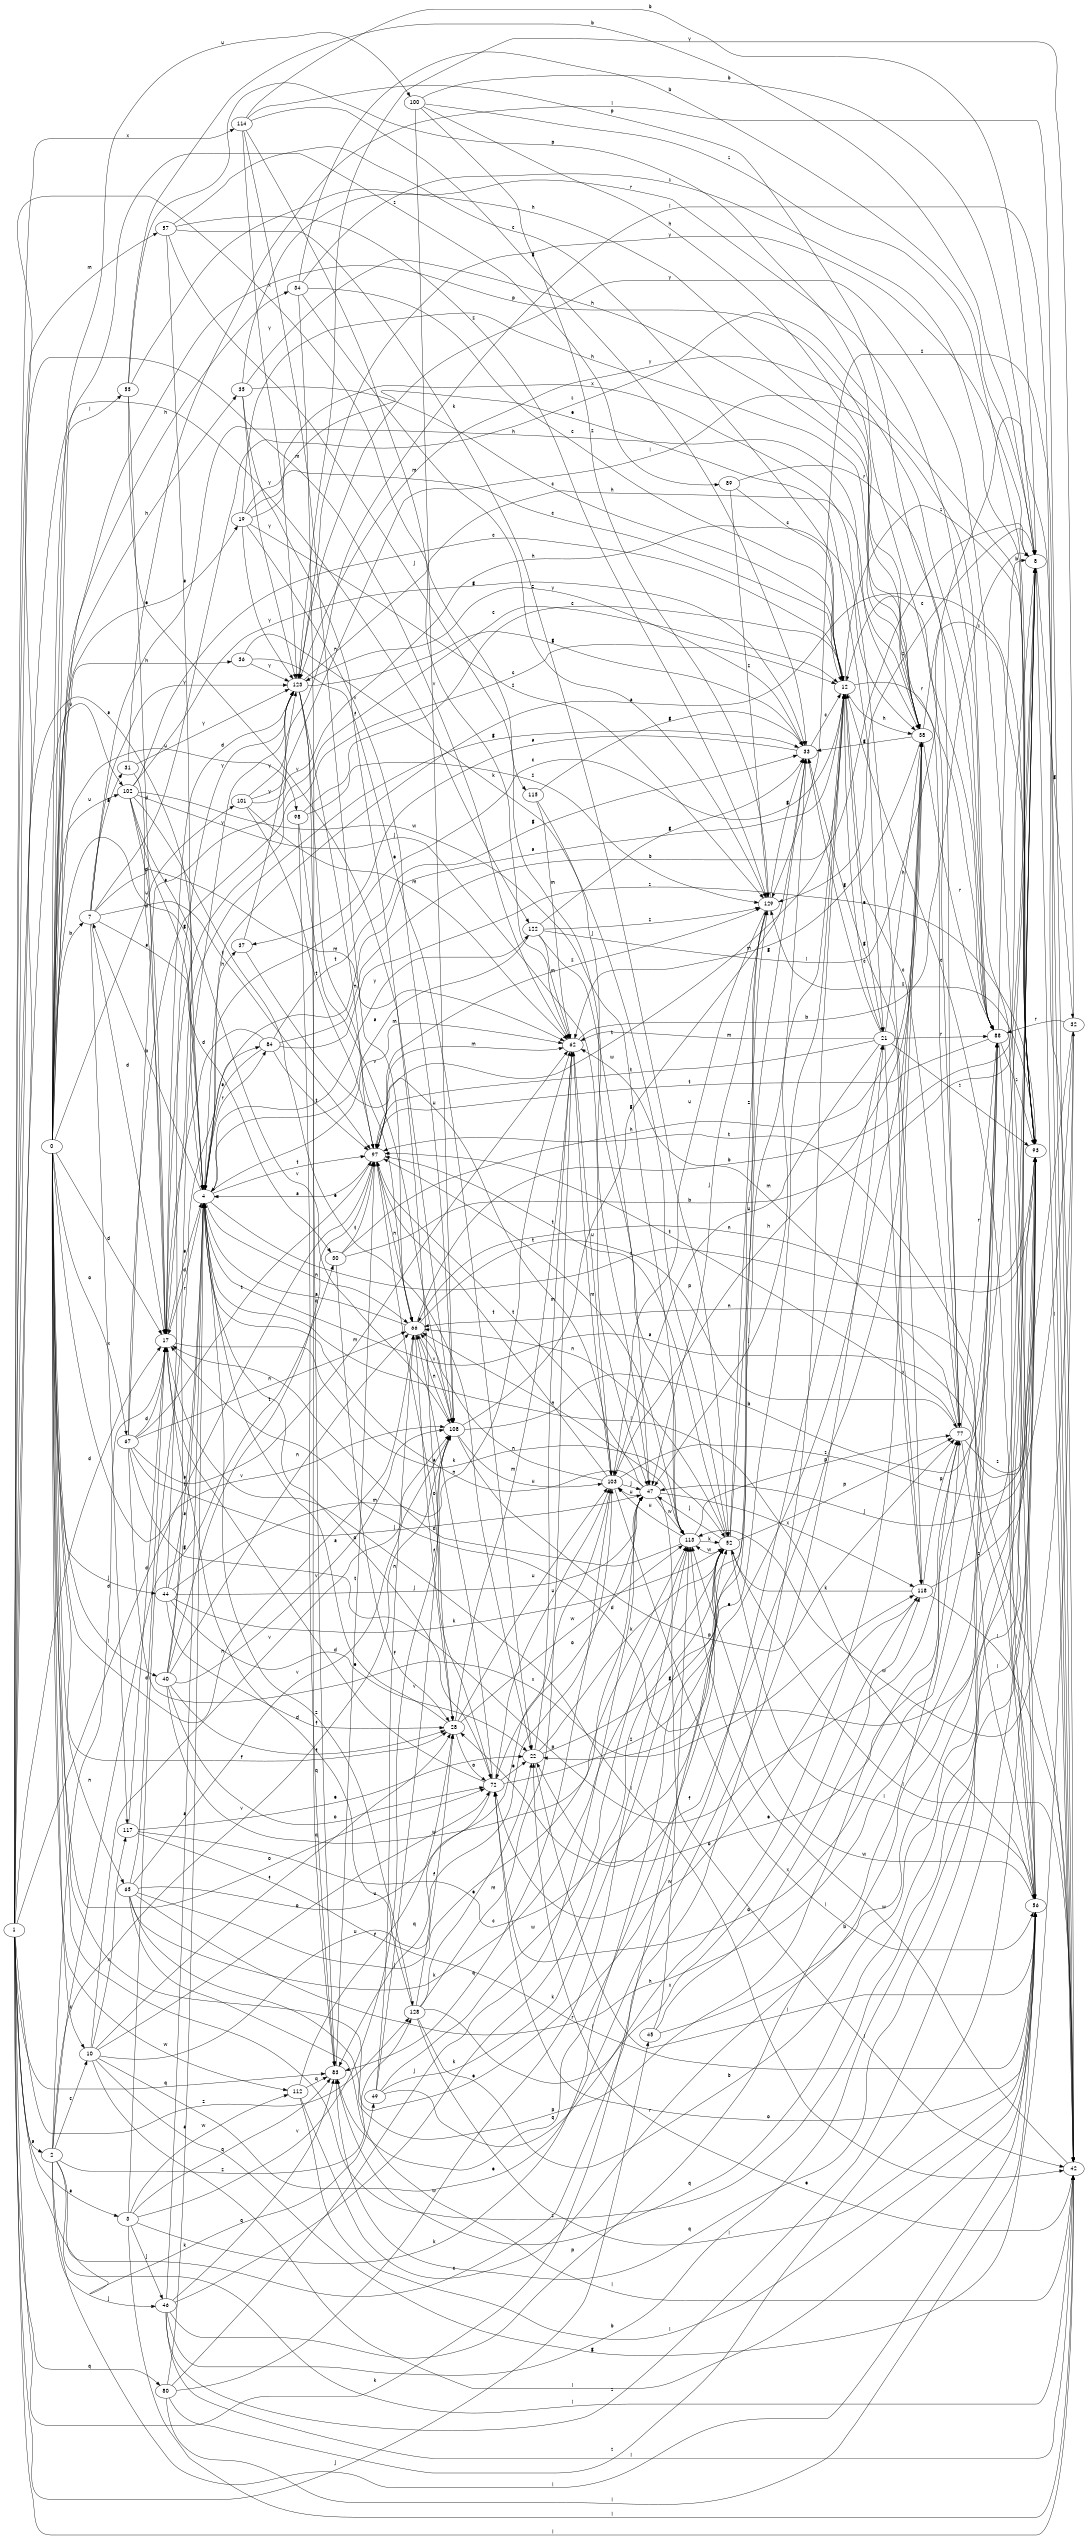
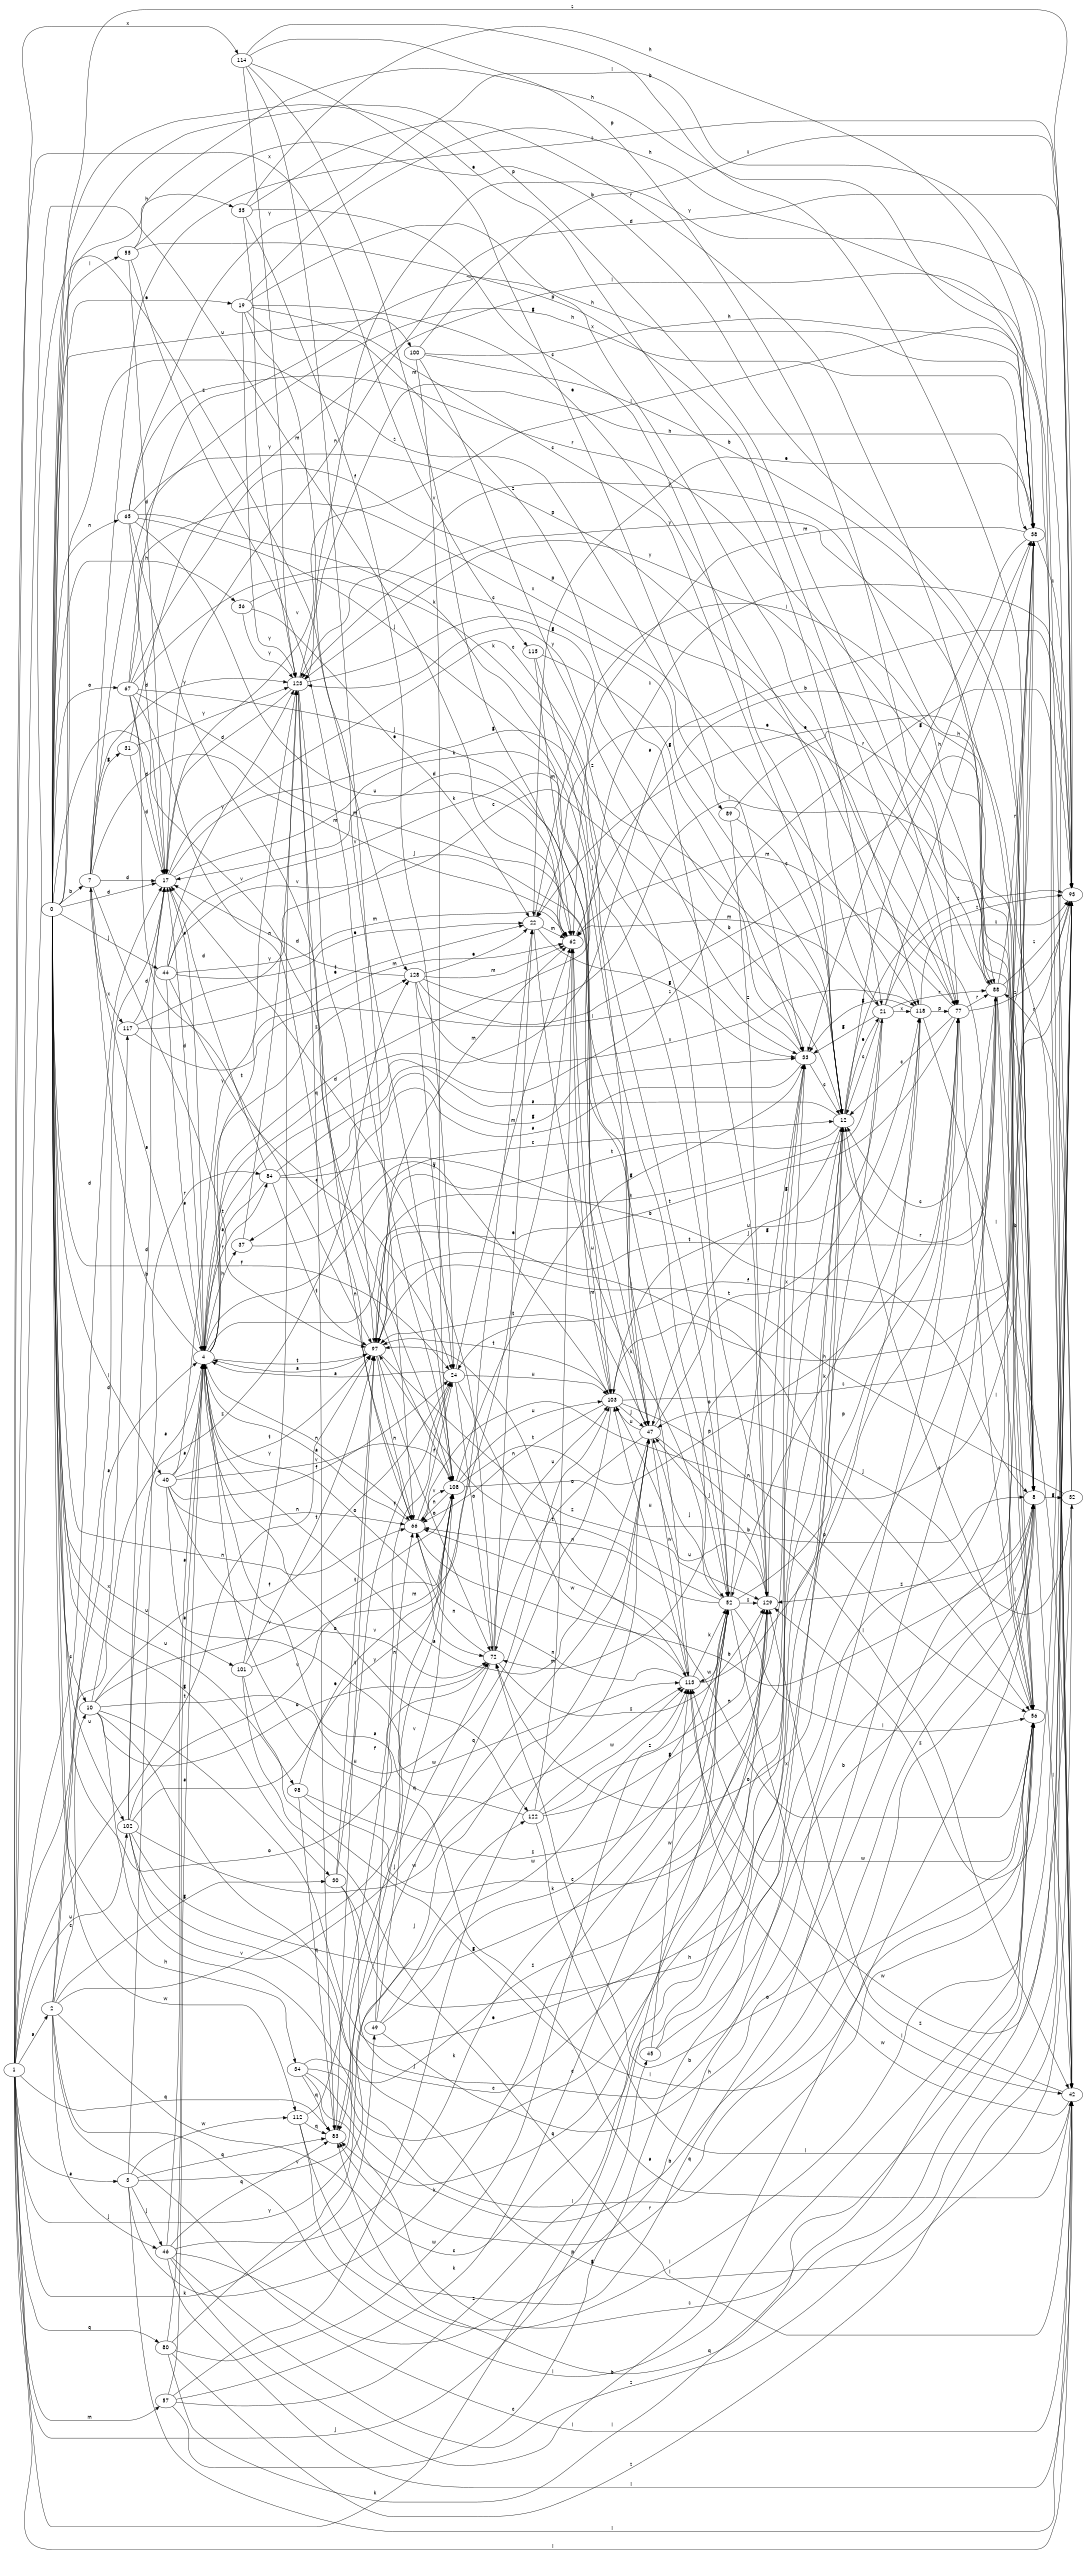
(952, 901) -> (1015, 842)
(691, 1306) -> none
(454, 1727) -> (454, 1376)
